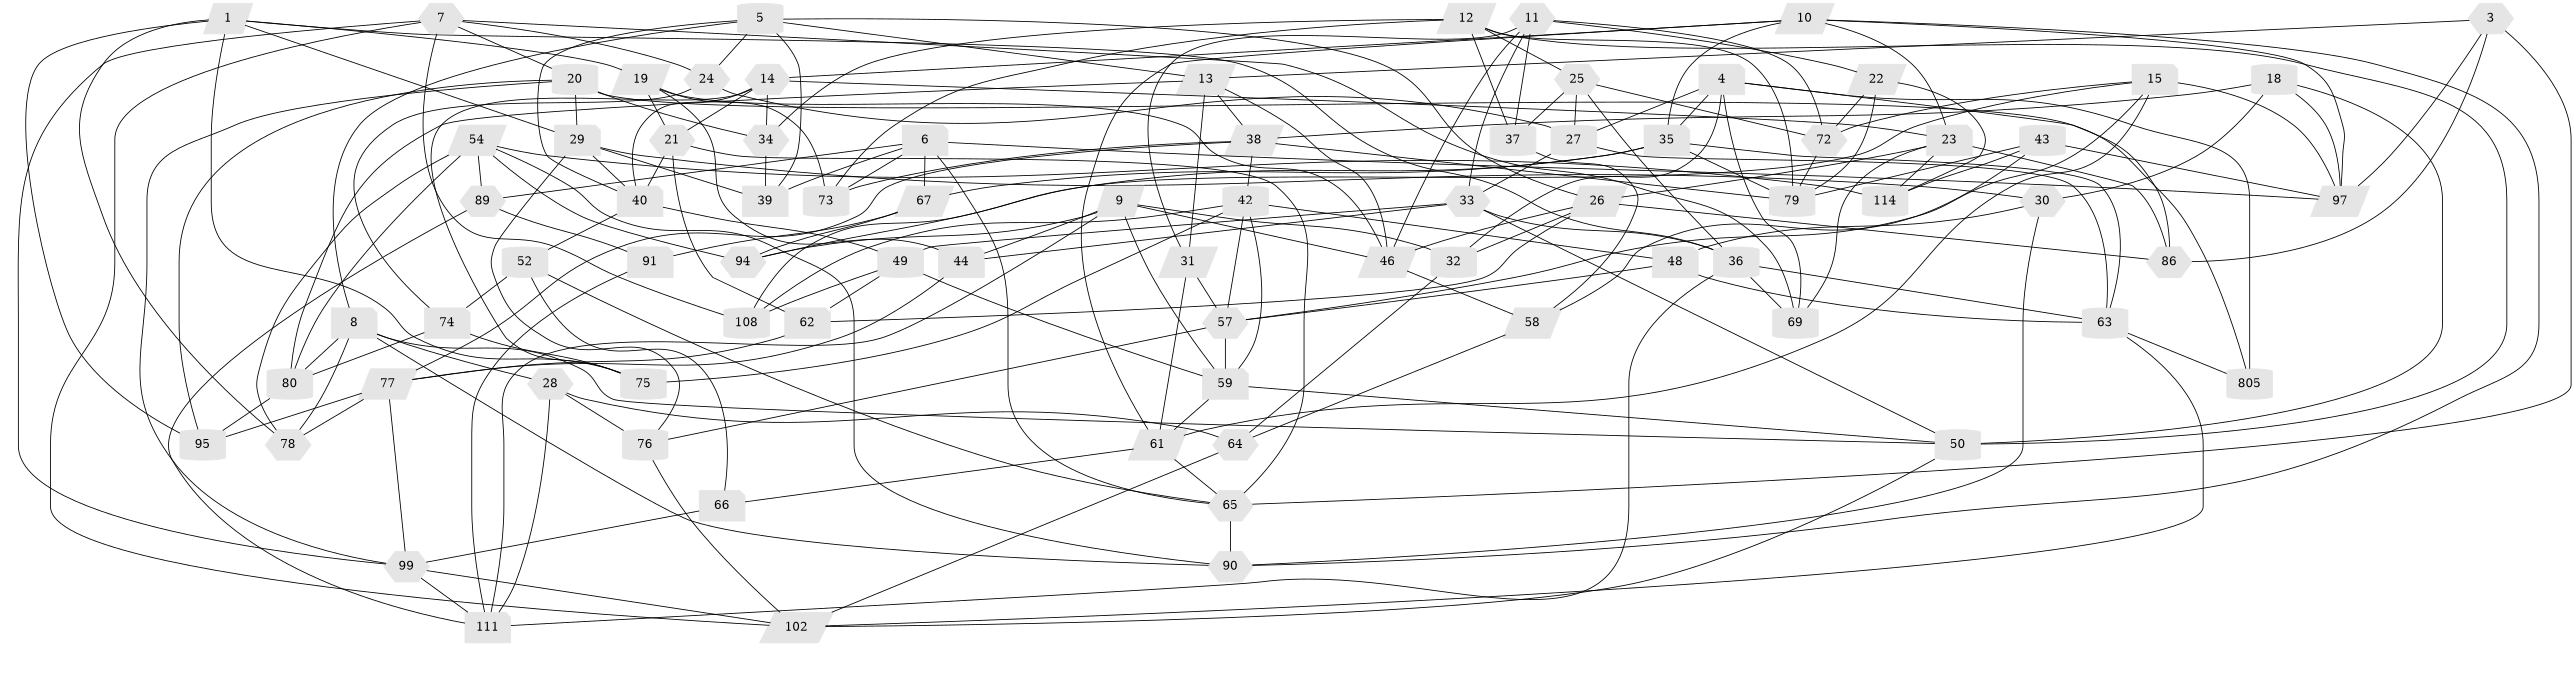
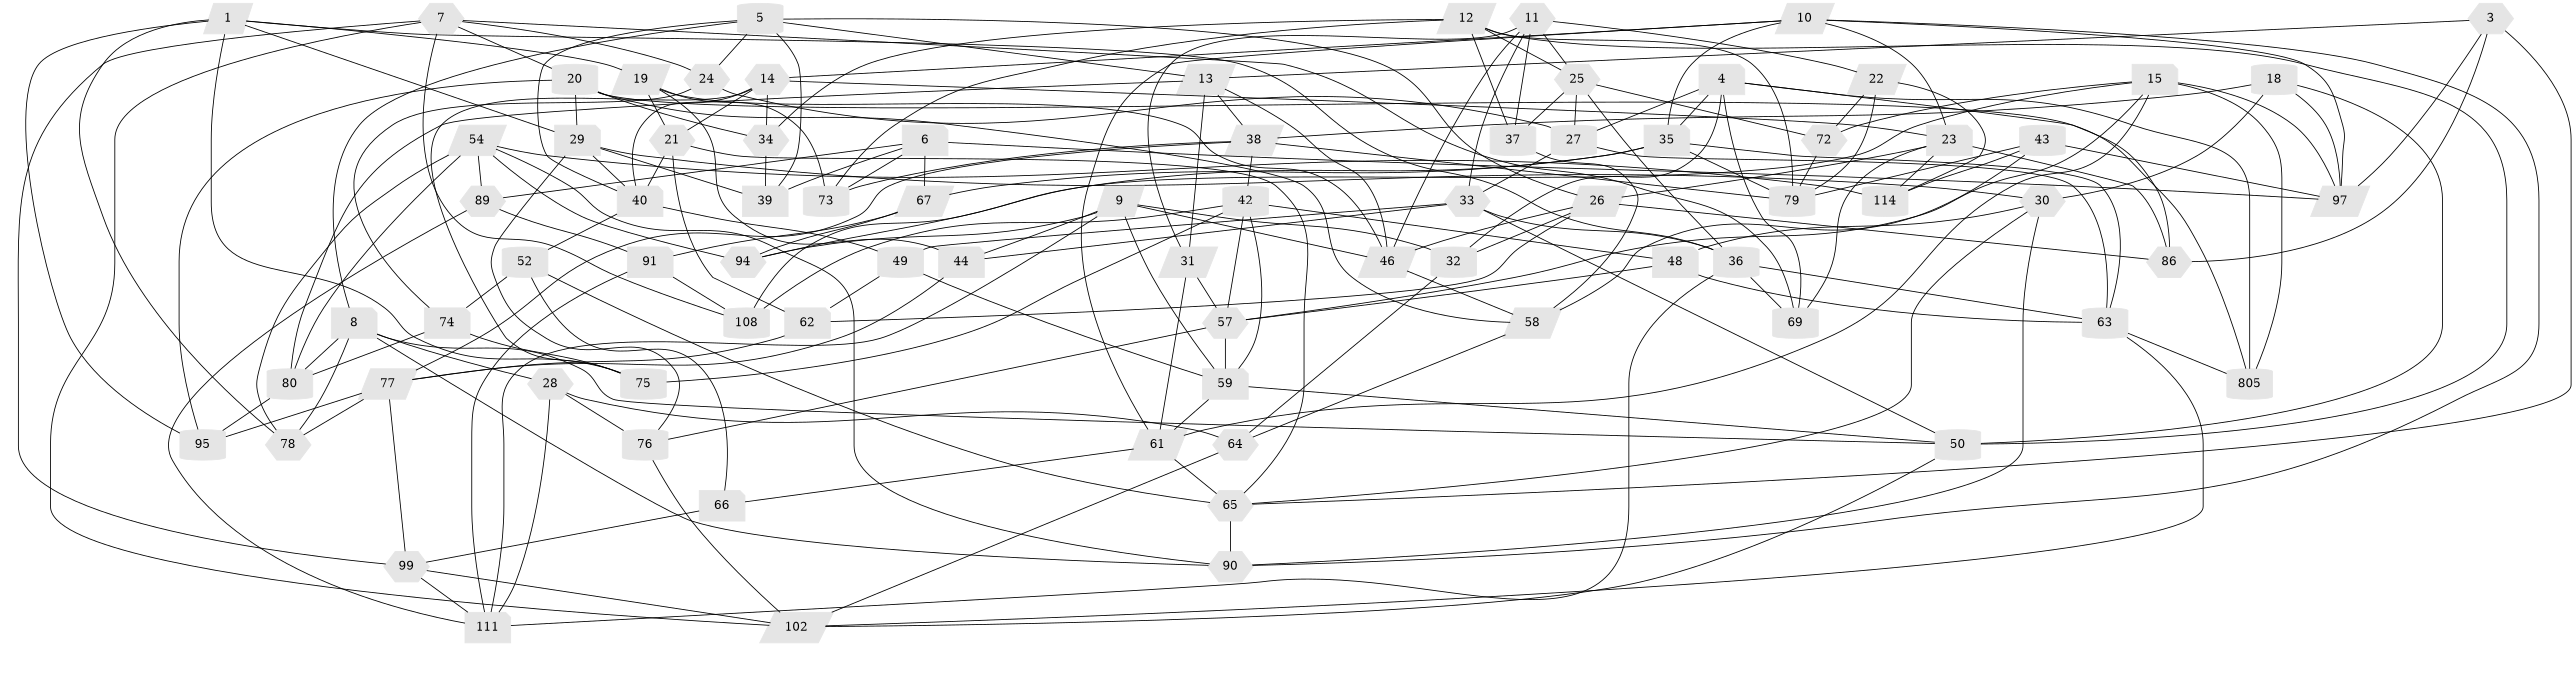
(1783, 61) -> (1555, 49)
none -> (2282, 207)
(147, 232) -> (1088, 143)
(823, 290) -> (699, 293)
(1009, 388) -> (1701, 455)
